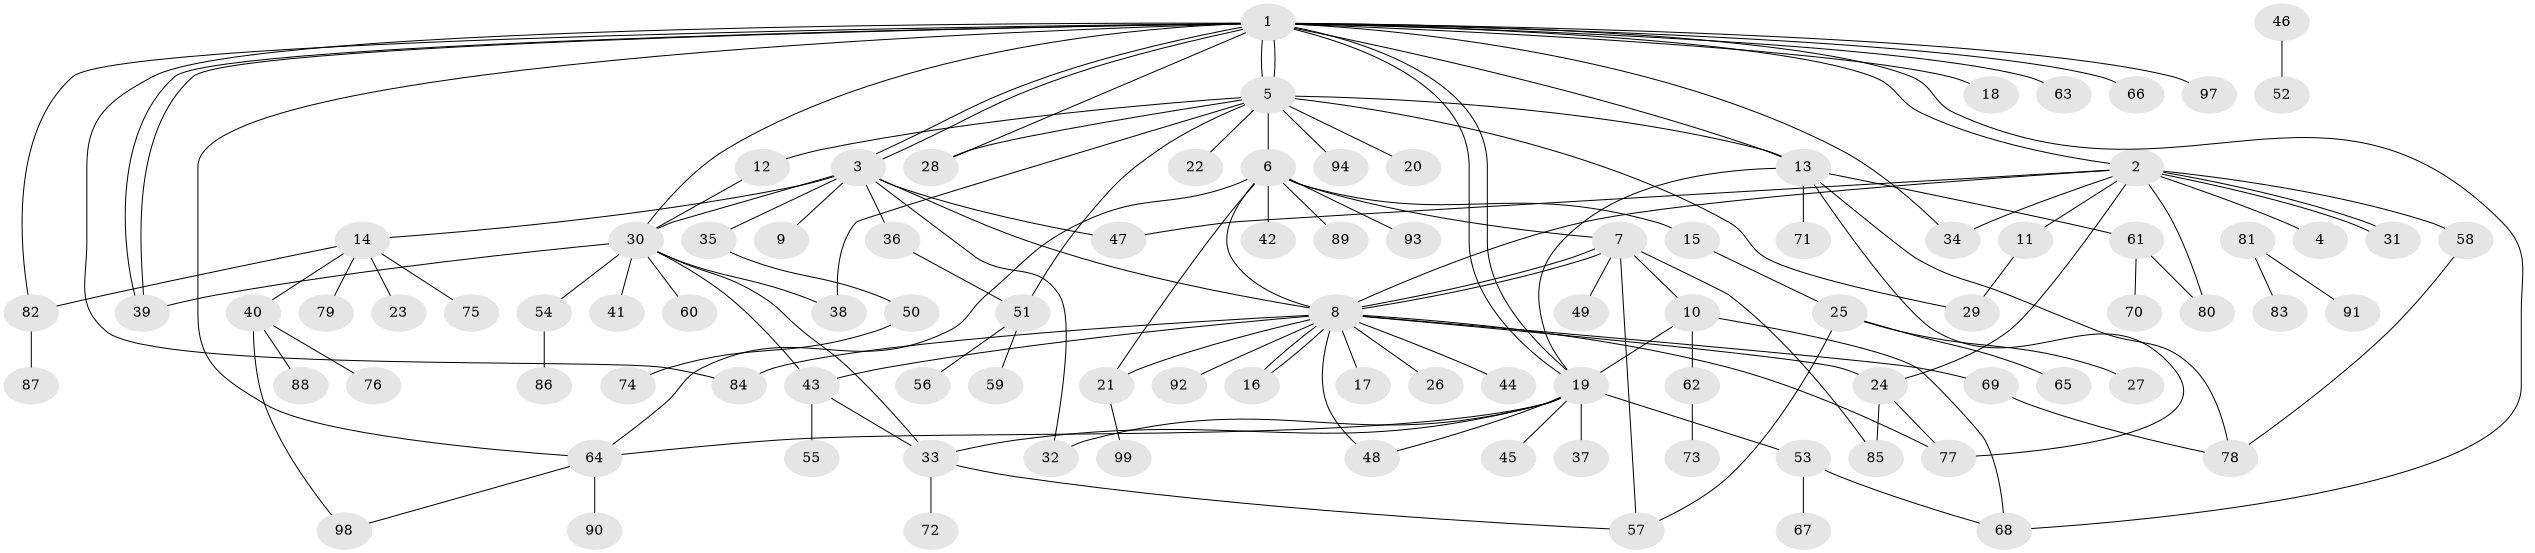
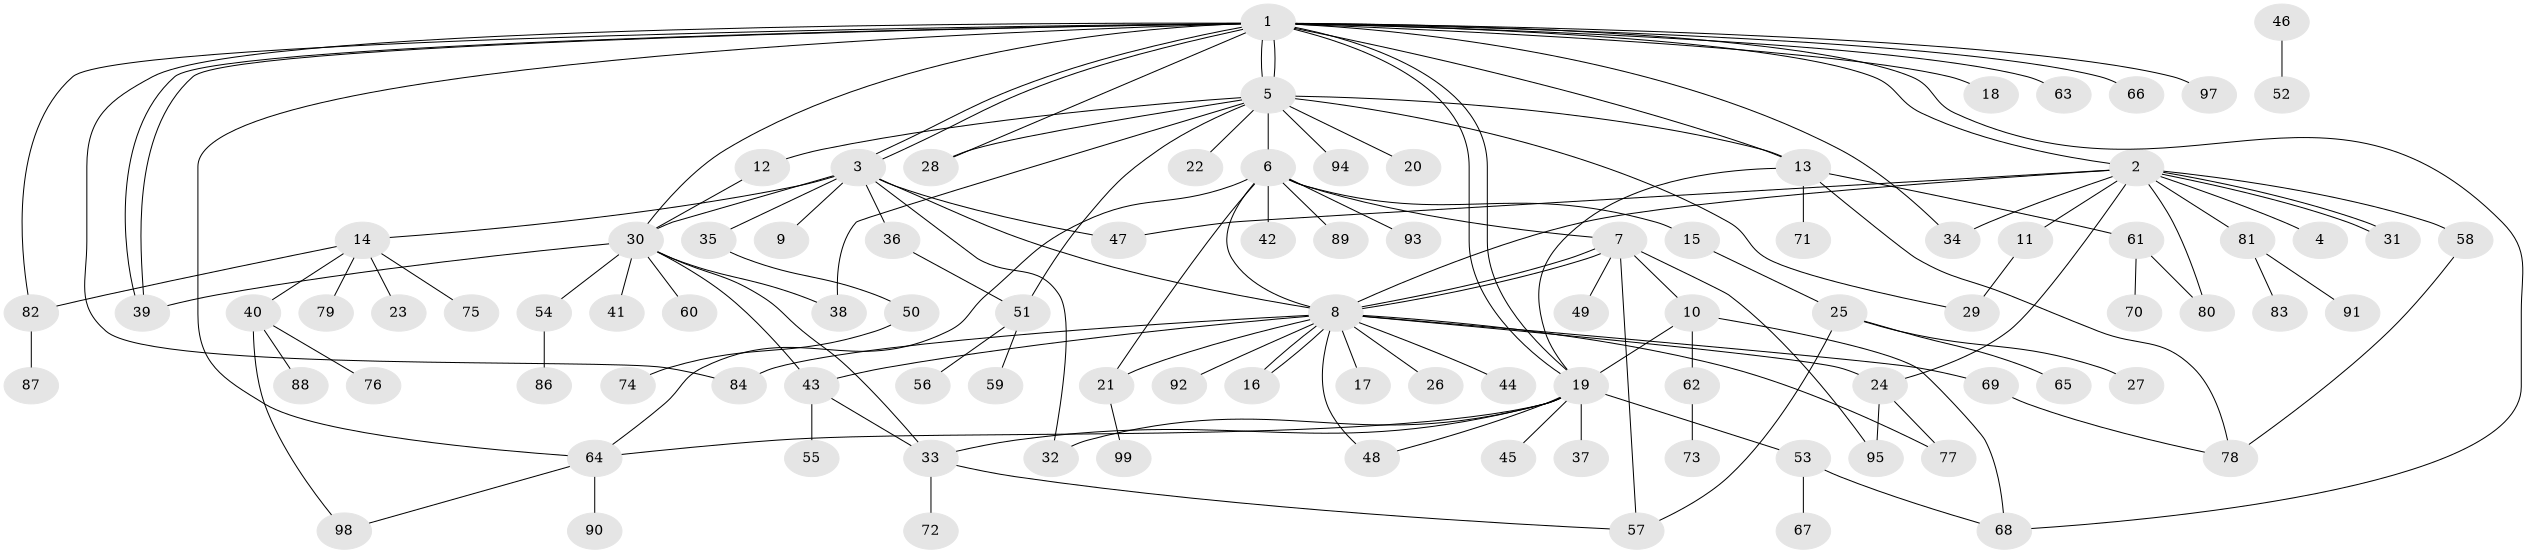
none -> (2192, 204)
(2089, 335) -> none
(1876, 458) -> (1876, 458)
